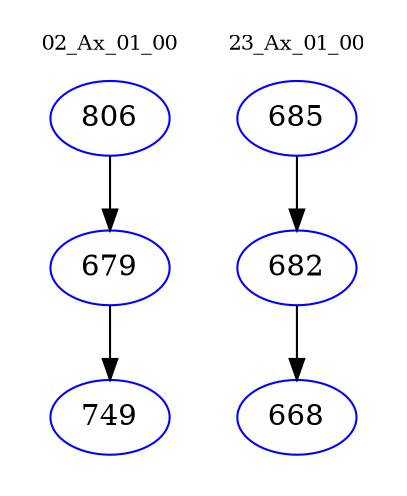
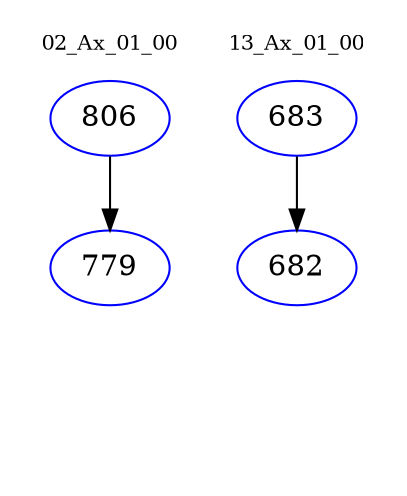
(297, 45) -> (297, 45)
(297, 118) -> (297, 118)
(110, 268) -> (110, 268)
(110, 417) -> none
(297, 417) -> none
